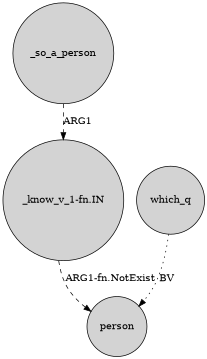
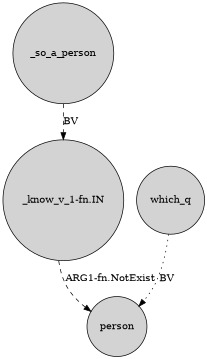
(78, 122) -> (71, 122)
